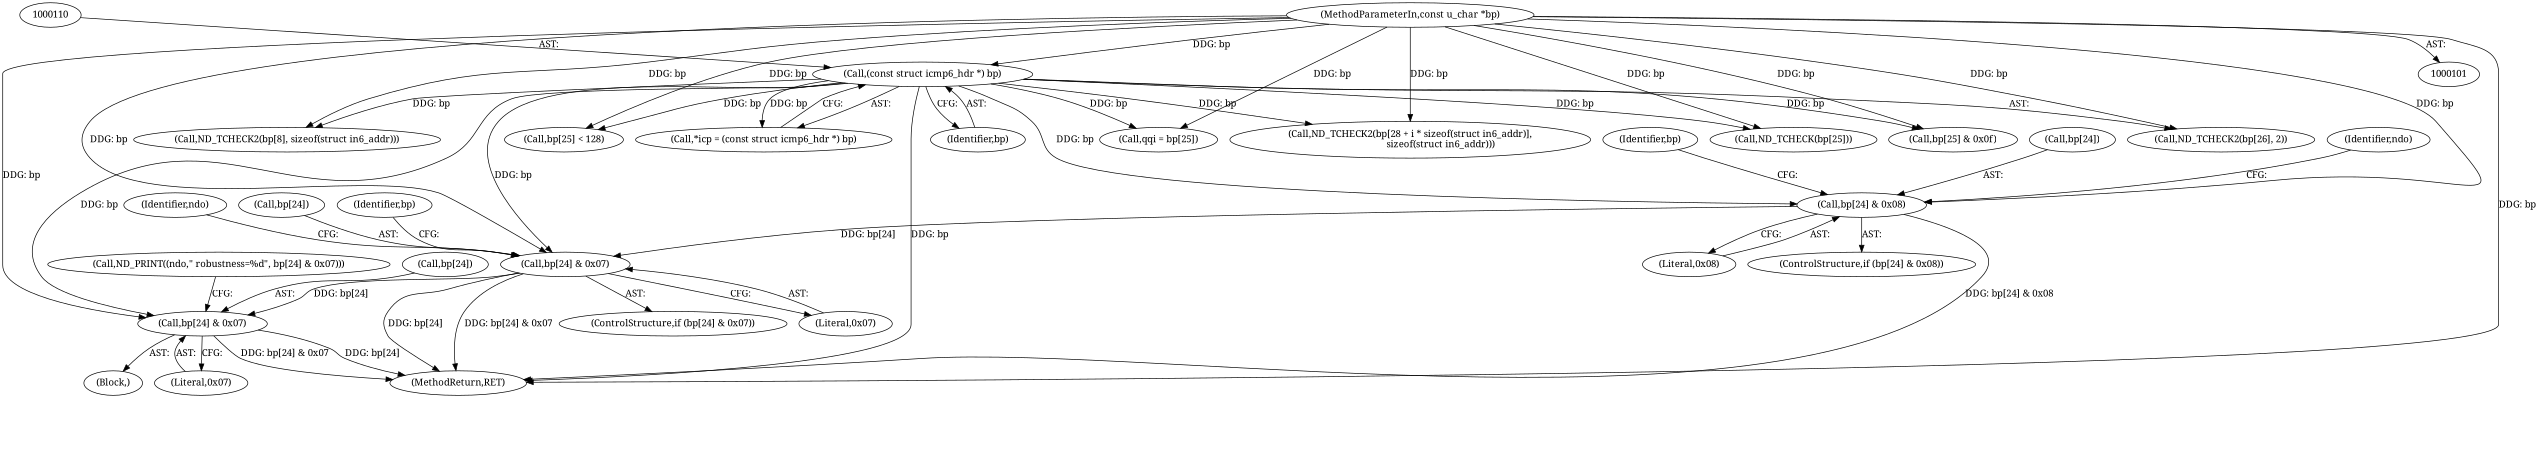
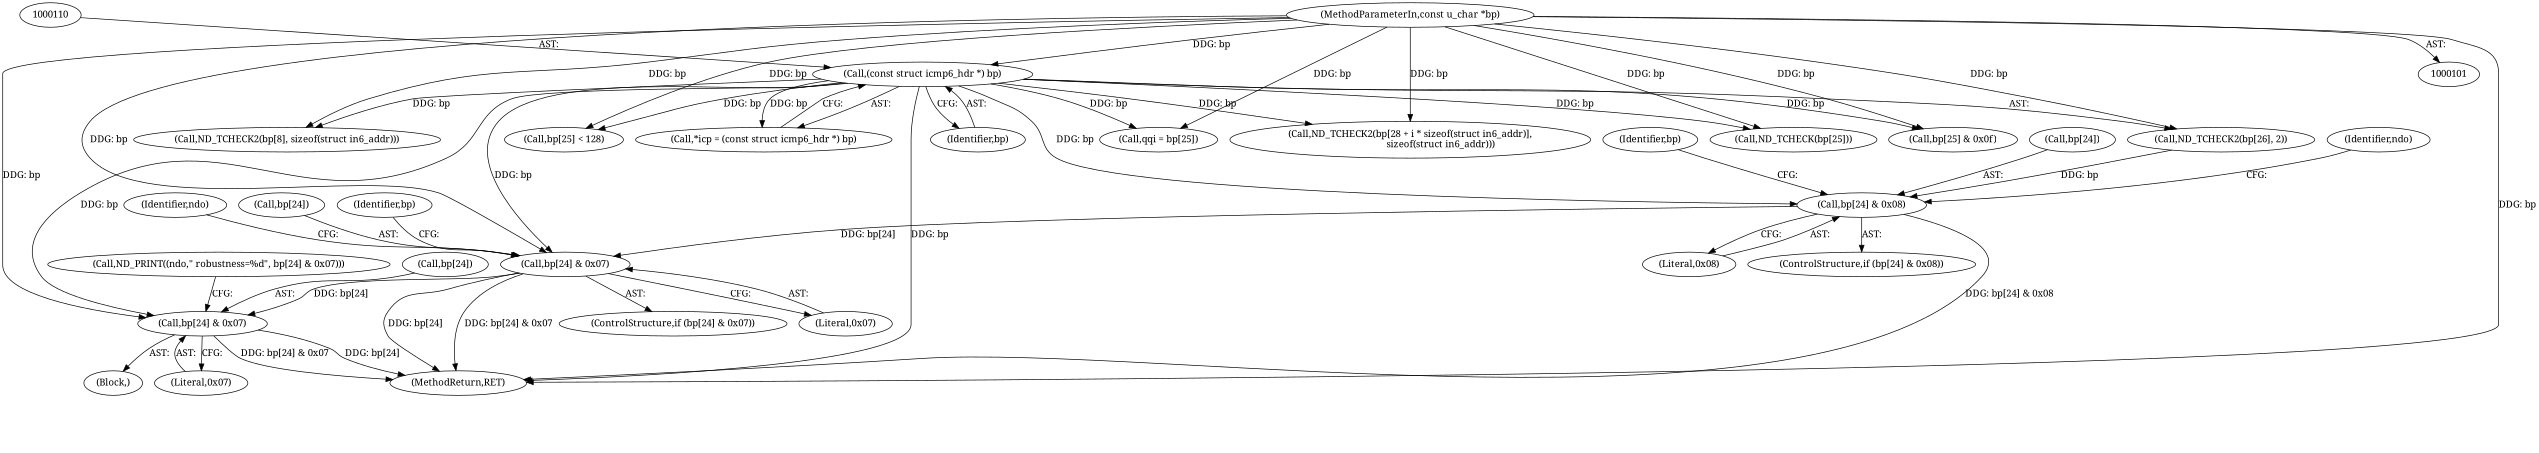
(2298, 77) -> (2045, 174)
